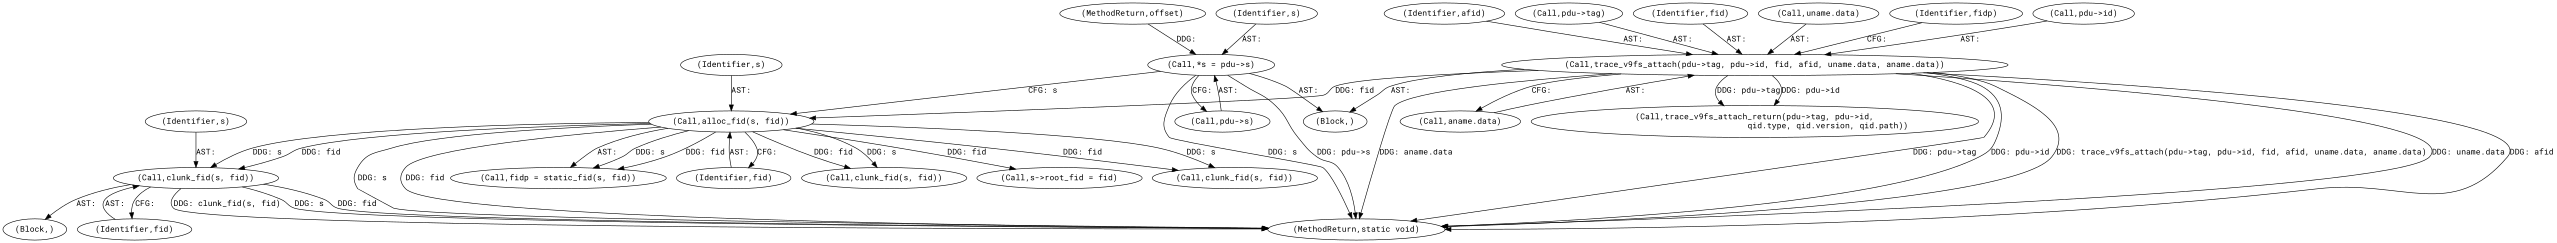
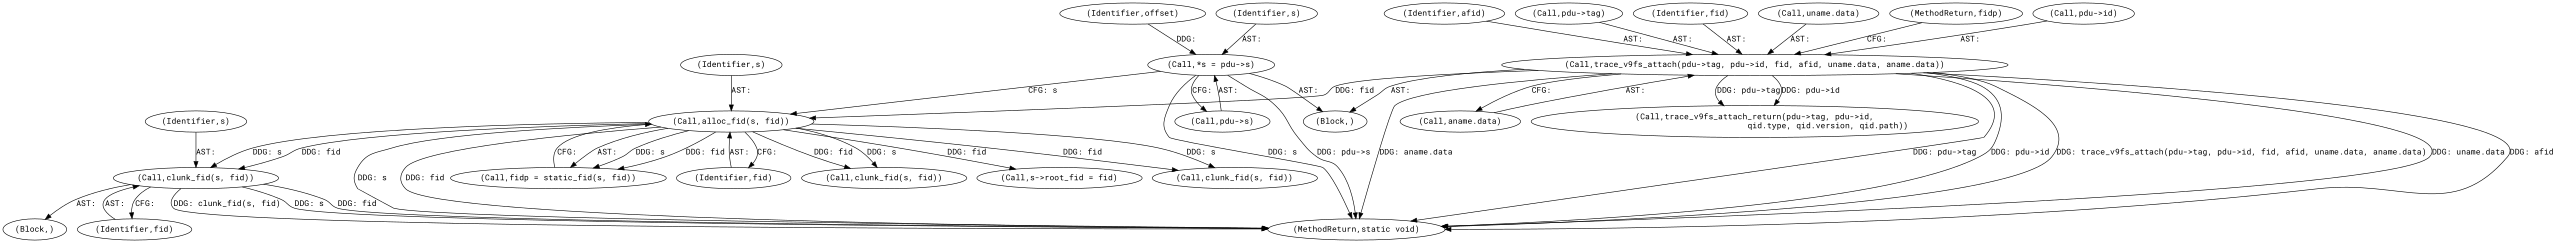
(1133, 14) -> (1133, 14)
(1956, 14) -> (1956, 14)
none -> (571, 139)
